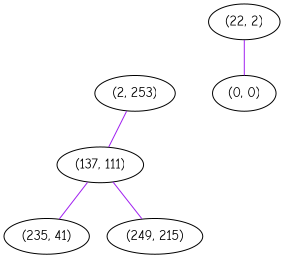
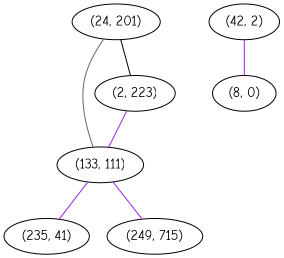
none -> (116, 22)
(244, 22) -> (244, 22)
(135, 93) -> (135, 93)
(244, 93) -> (244, 93)
(100, 165) -> (100, 165)
(155, 236) -> (155, 236)
